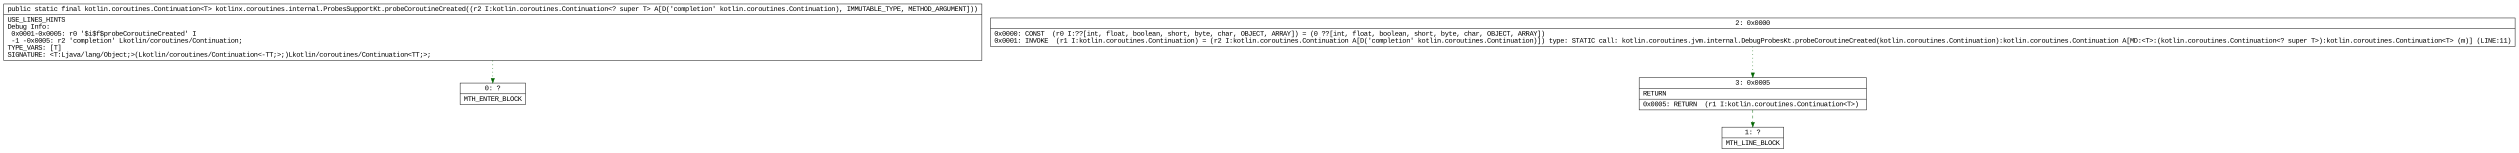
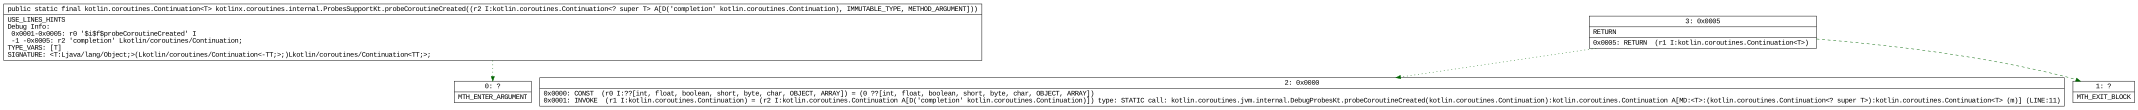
(1753, 60) -> (1498, 63)
(493, 99) -> (493, 97)
(1753, 143) -> (2104, 97)
